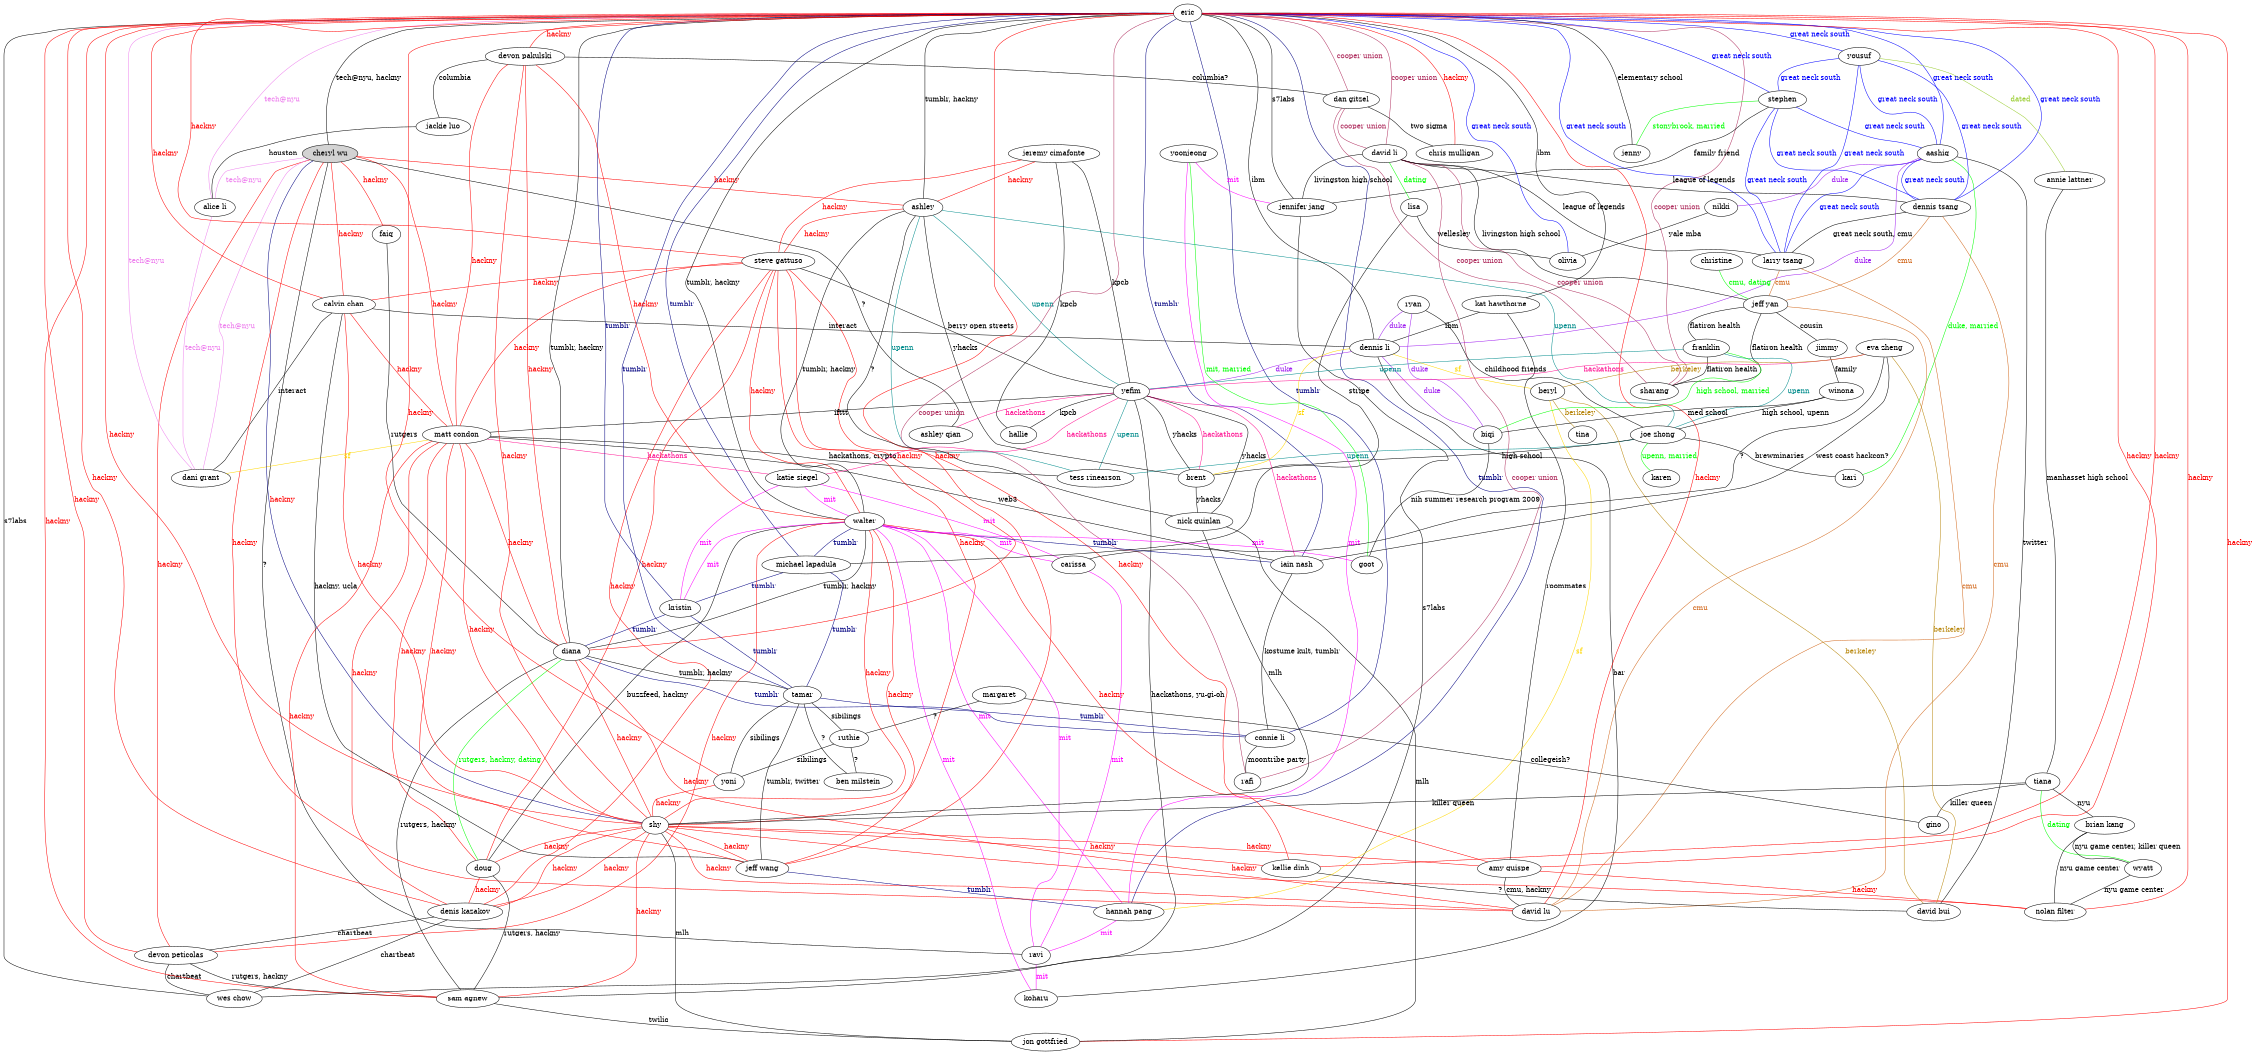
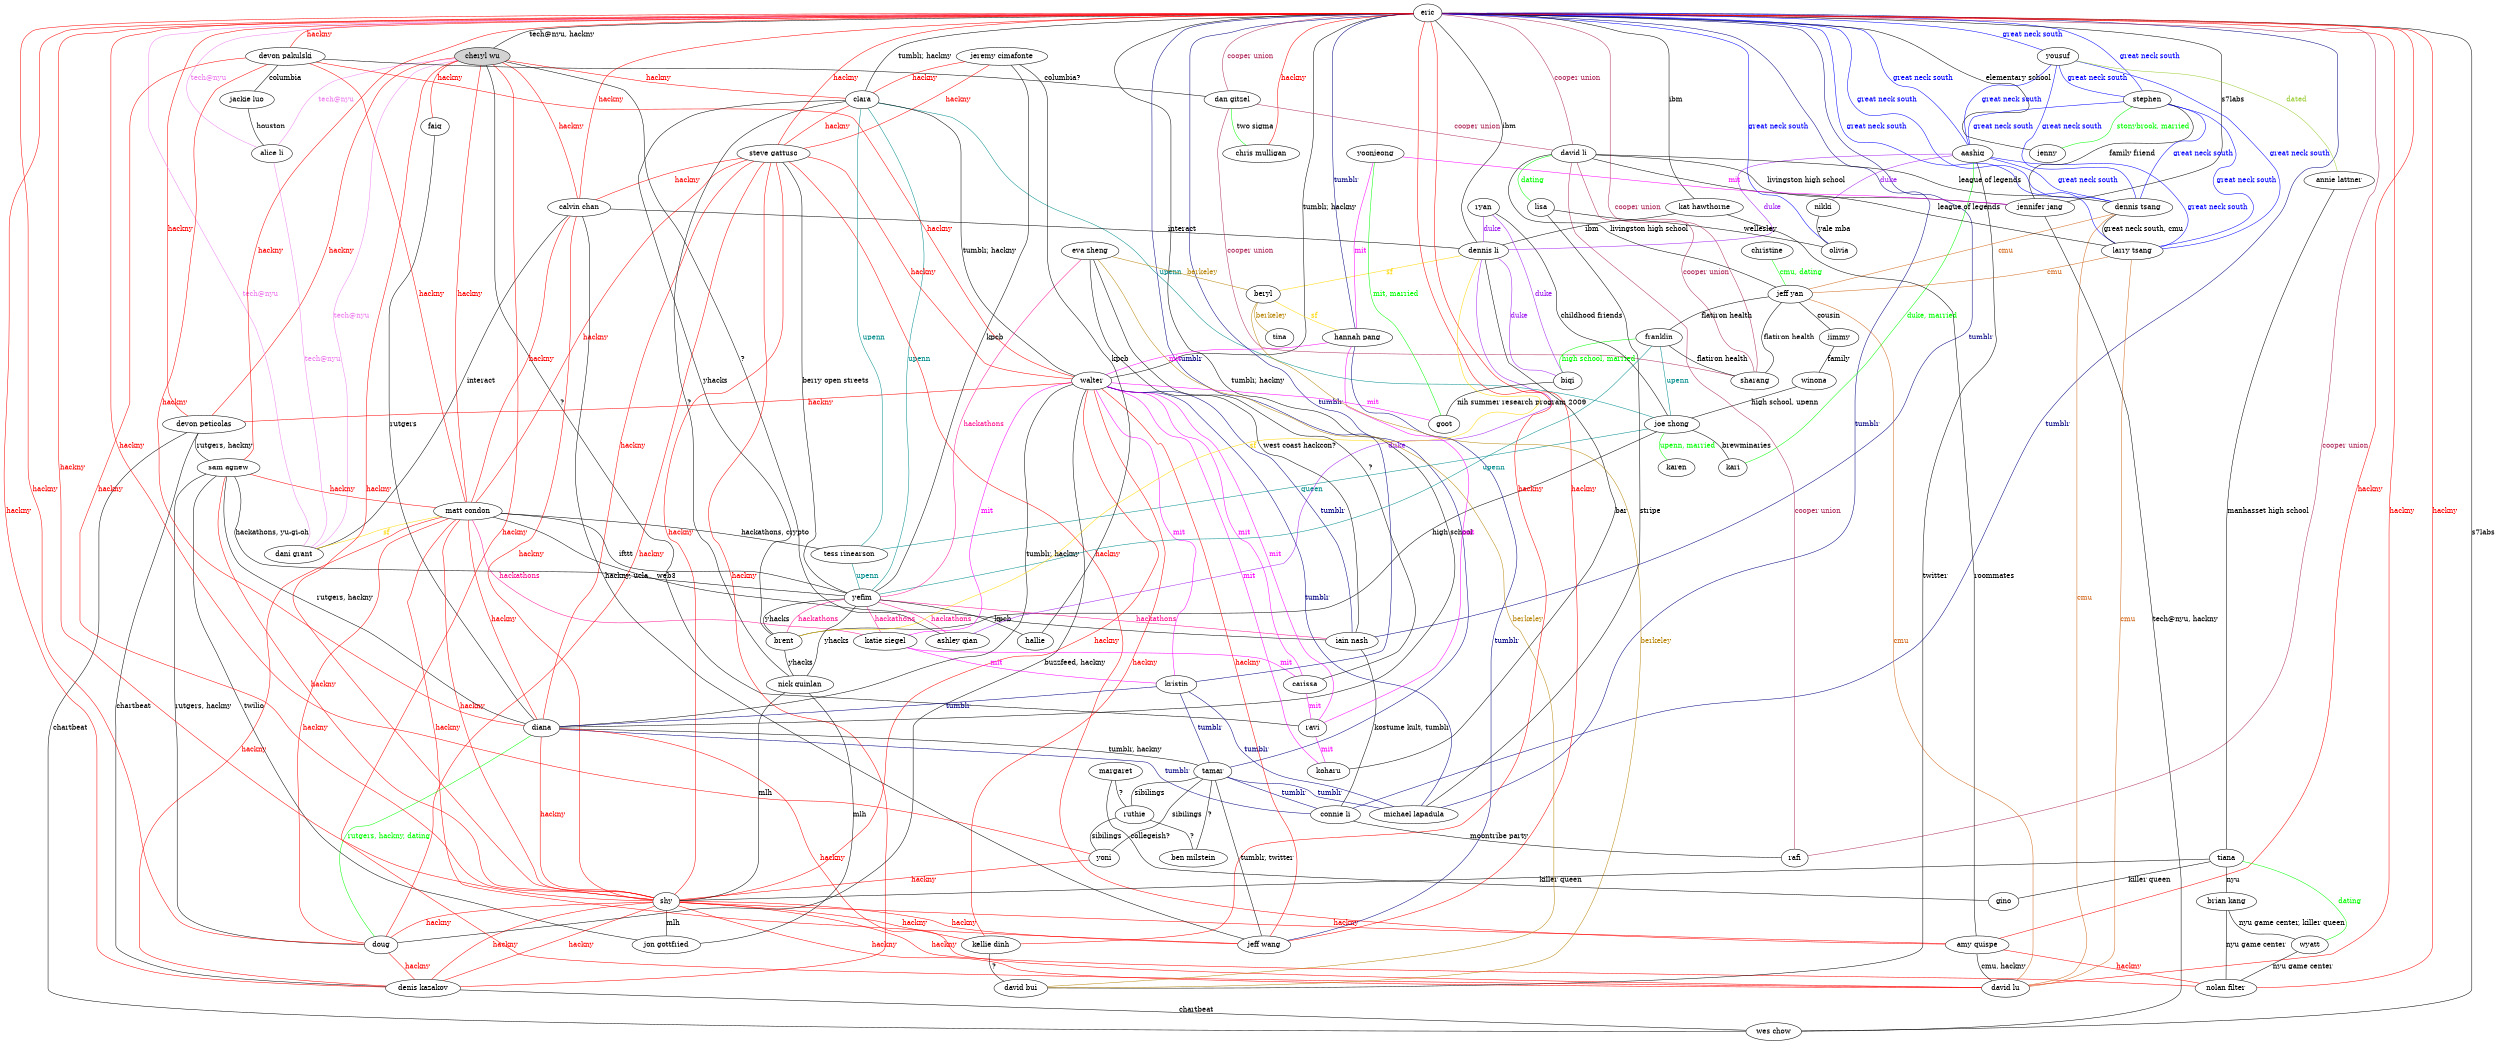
(1400, 127) -> (1234, 129)
(923, 207) -> (862, 100)
(1251, 374) -> (1326, 471)
(1663, 412) -> none
(1358, 456) -> (1312, 489)
(2227, 583) -> (162, 22)
(295, 587) -> (303, 579)
(1434, 608) -> (2185, 620)
